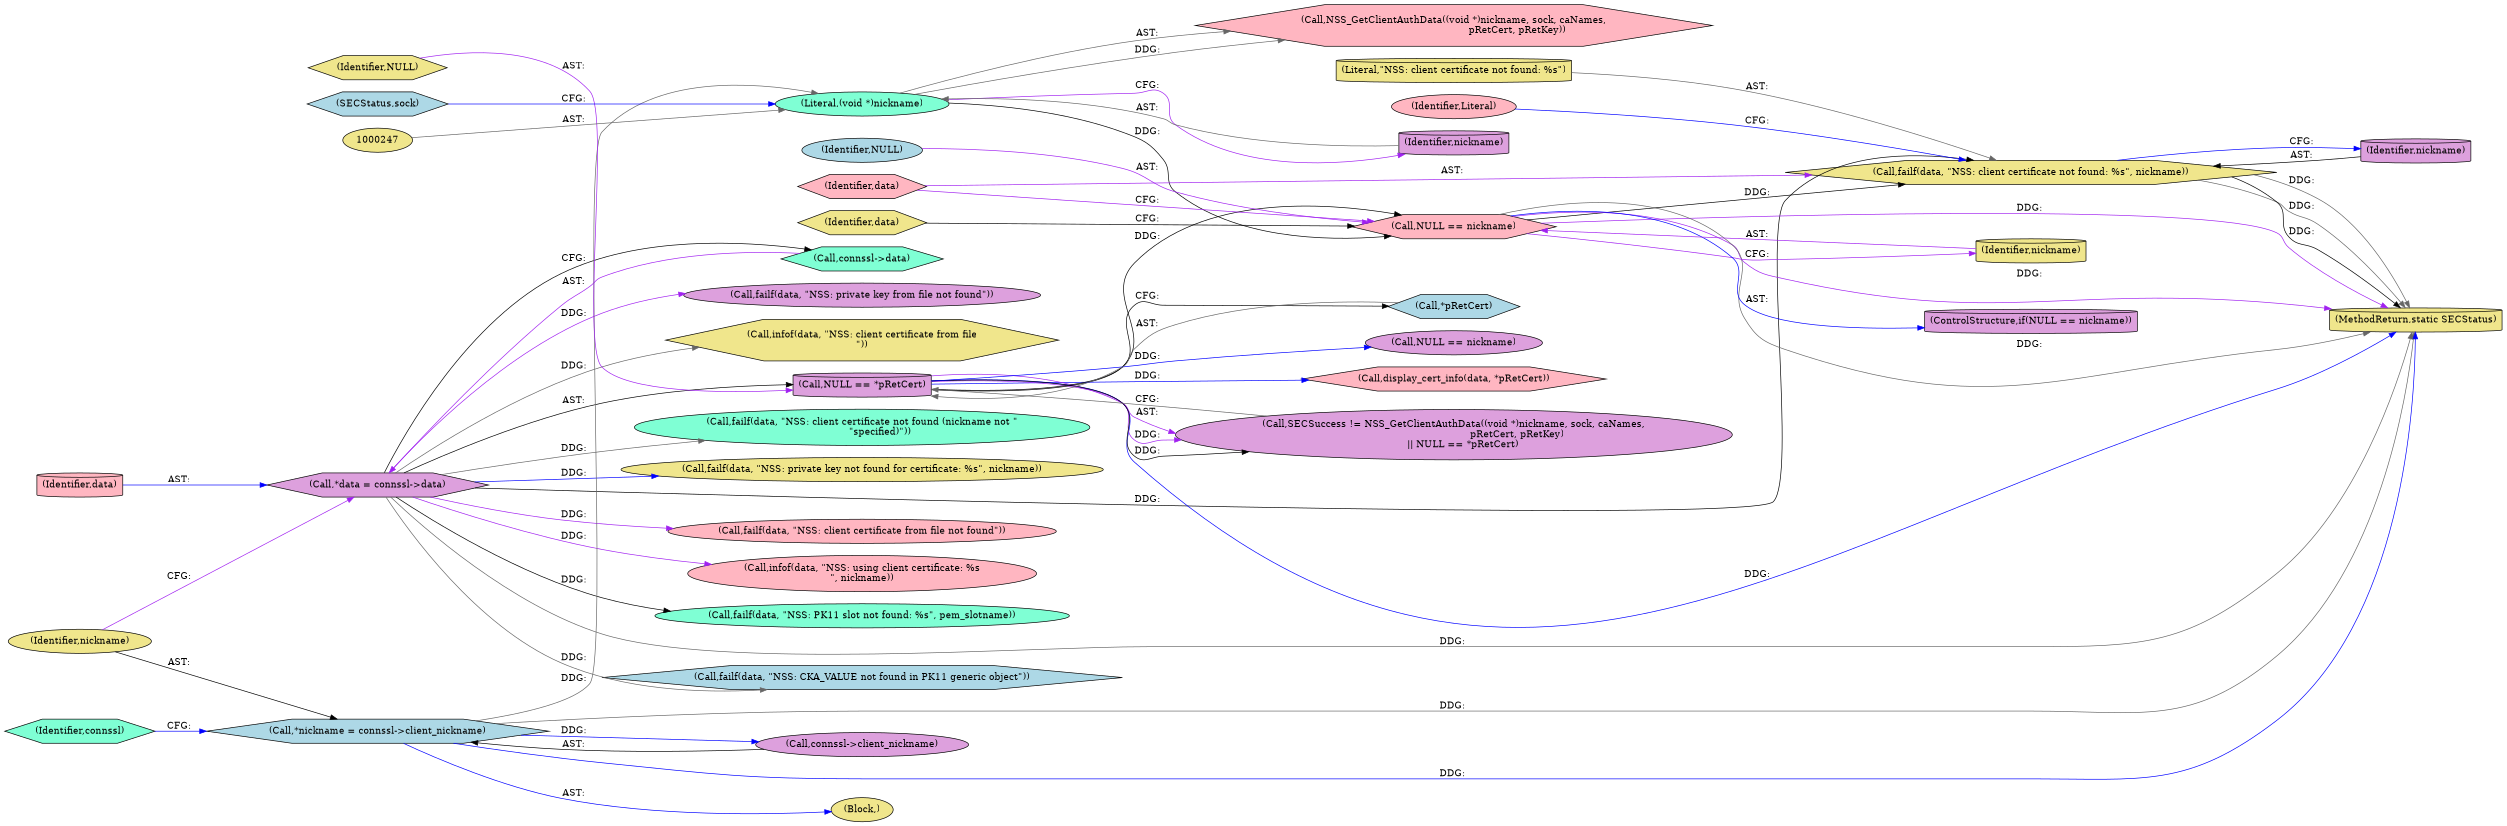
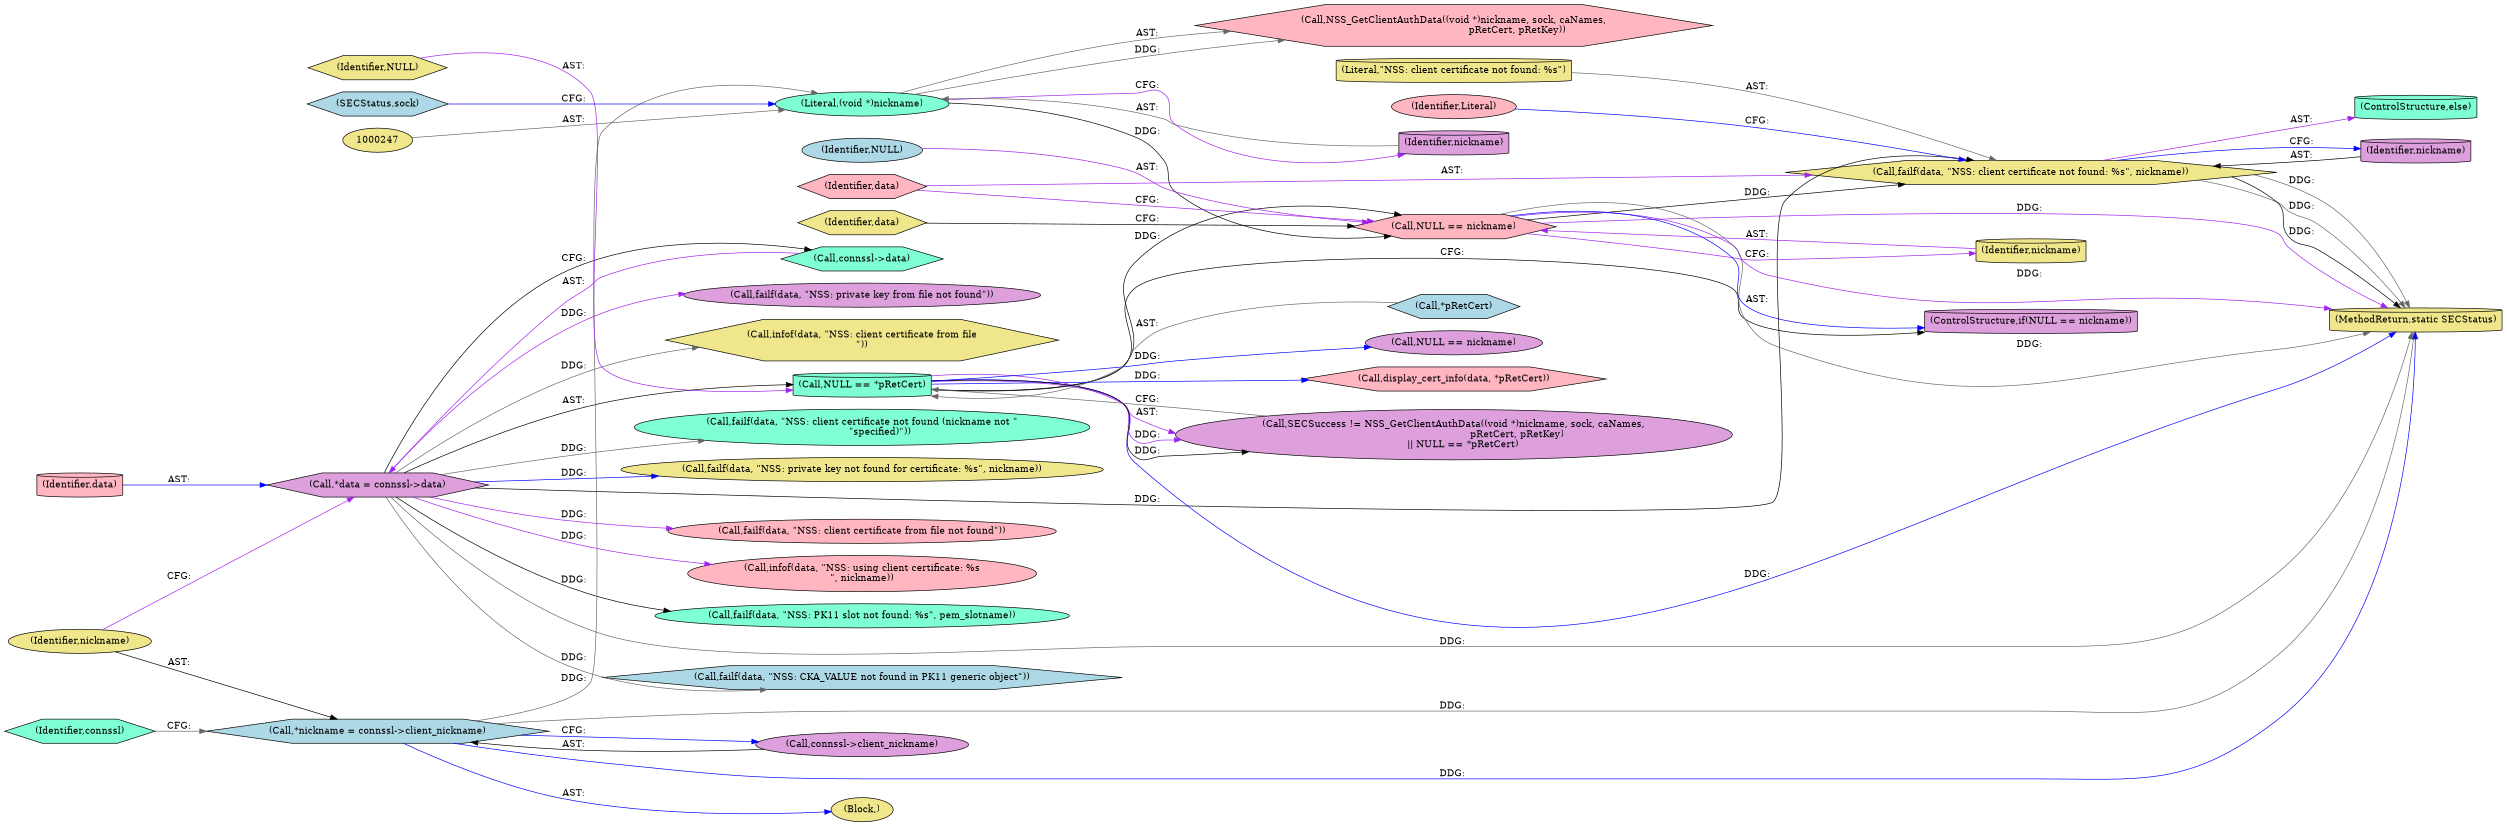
none -> (2416, 107)
(1140, 302) -> (1398, 259)
(862, 385) -> (862, 385)
(177, 731) -> (177, 731)
(575, 731) -> (575, 731)
